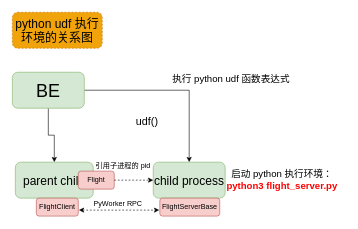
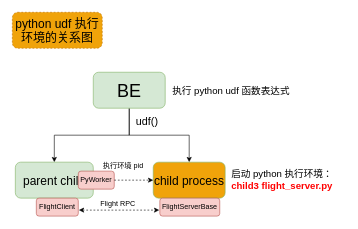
(231, 78) -> (231, 90)
(48, 90) -> (129, 90)
(123, 167) -> (123, 167)
(96, 180) -> (96, 180)
(189, 180) -> (189, 180)
(282, 180) -> (282, 180)
(119, 204) -> (119, 204)
